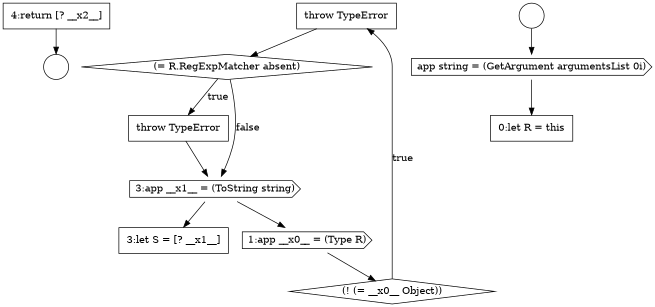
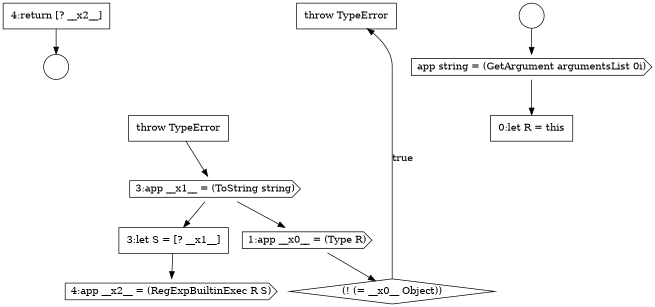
(227, 67) -> none
none -> (171, 291)
